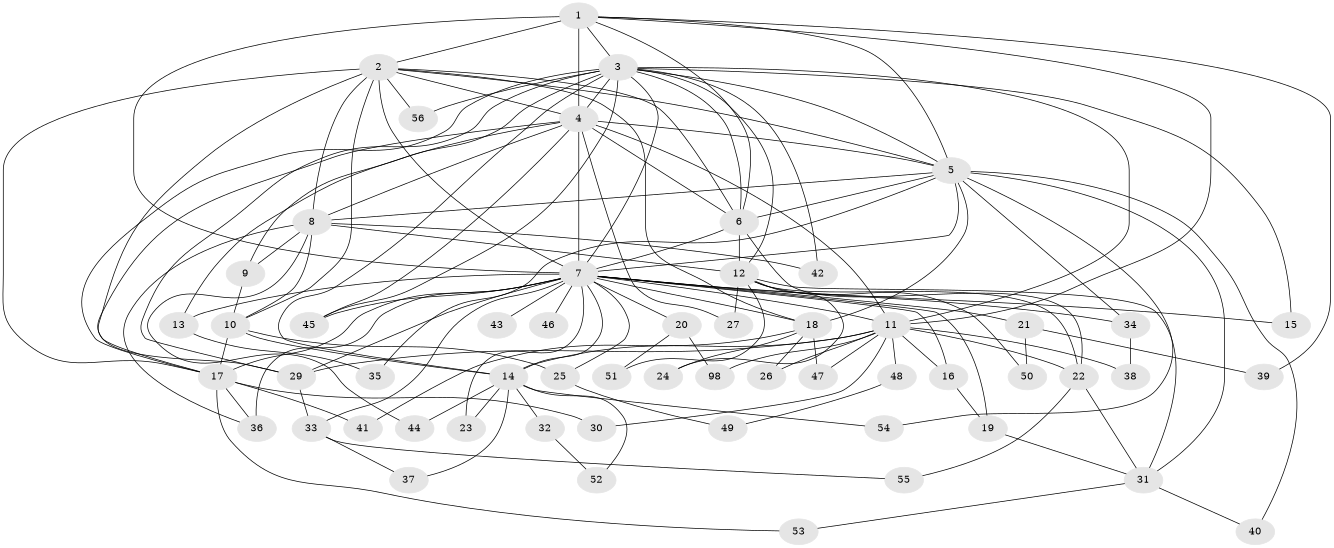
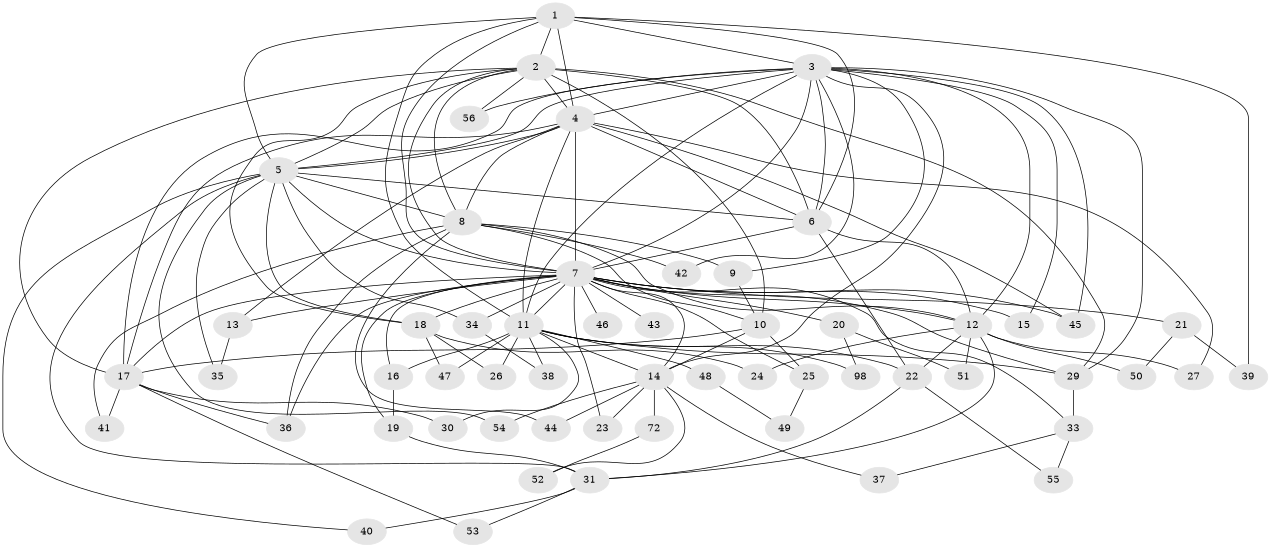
none -> (774, 300)
(579, 346) -> (235, 281)
(545, 429) -> (654, 429)
